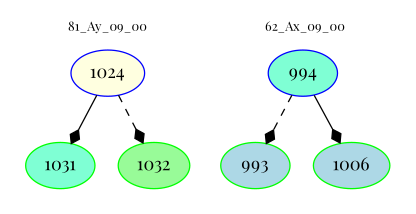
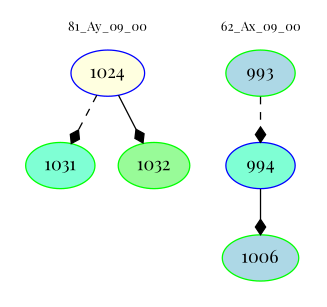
(88, 112) -> (88, 112)
(127, 112) -> (127, 112)
(283, 112) -> (261, 112)
